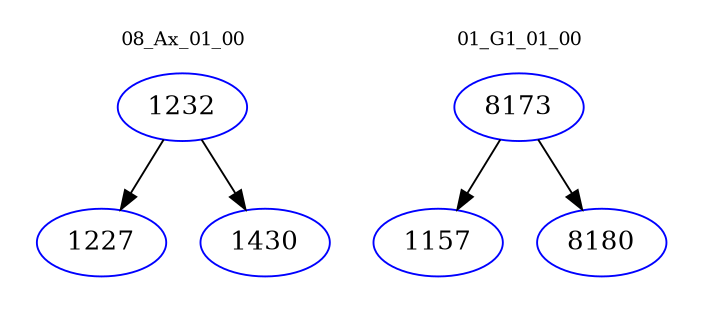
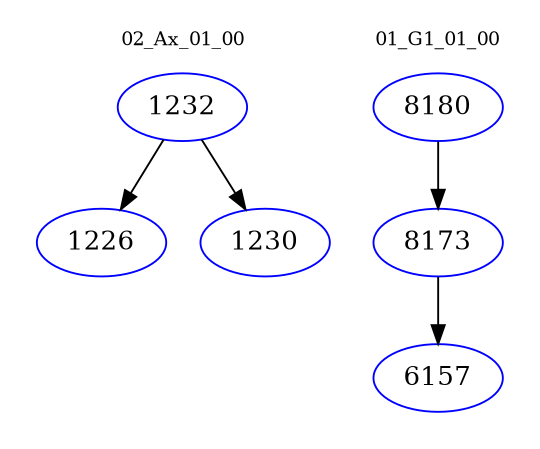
(183, 40) -> (183, 40)
(555, 166) -> (438, 166)
(102, 243) -> (102, 243)
(265, 243) -> (265, 243)
(438, 243) -> (438, 378)
